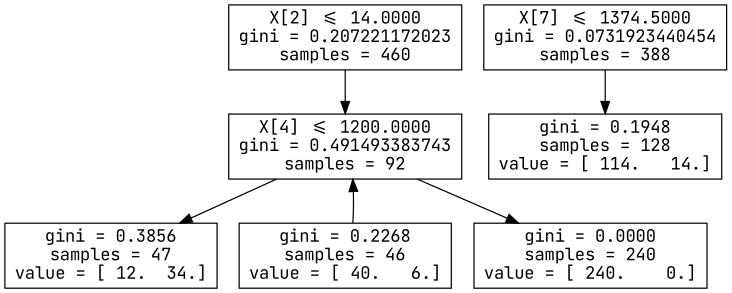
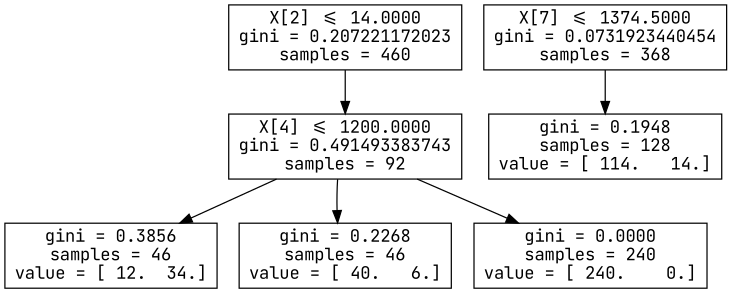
(605, 37) -> (605, 37)
(353, 207) -> (337, 195)
(111, 256) -> (111, 256)
